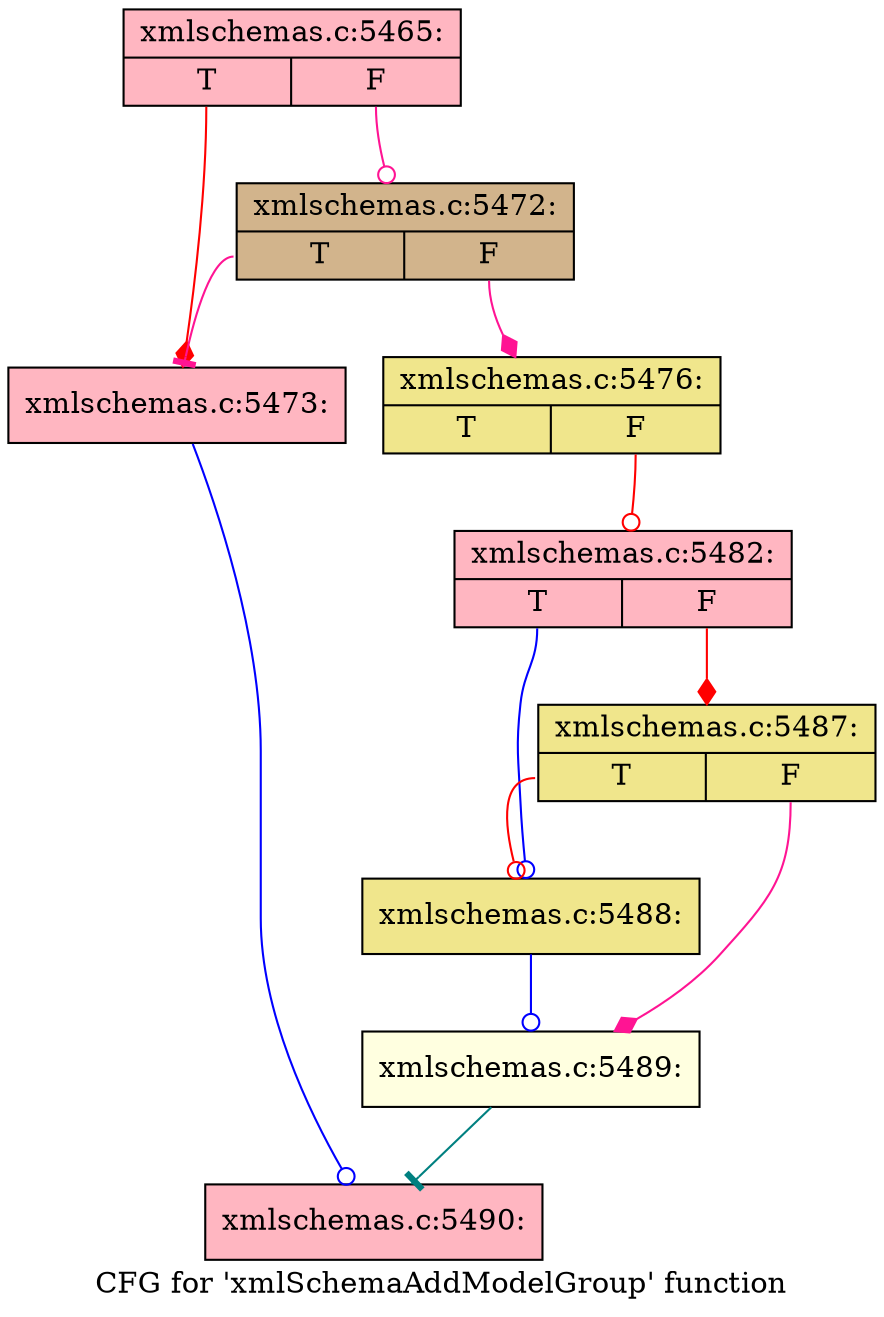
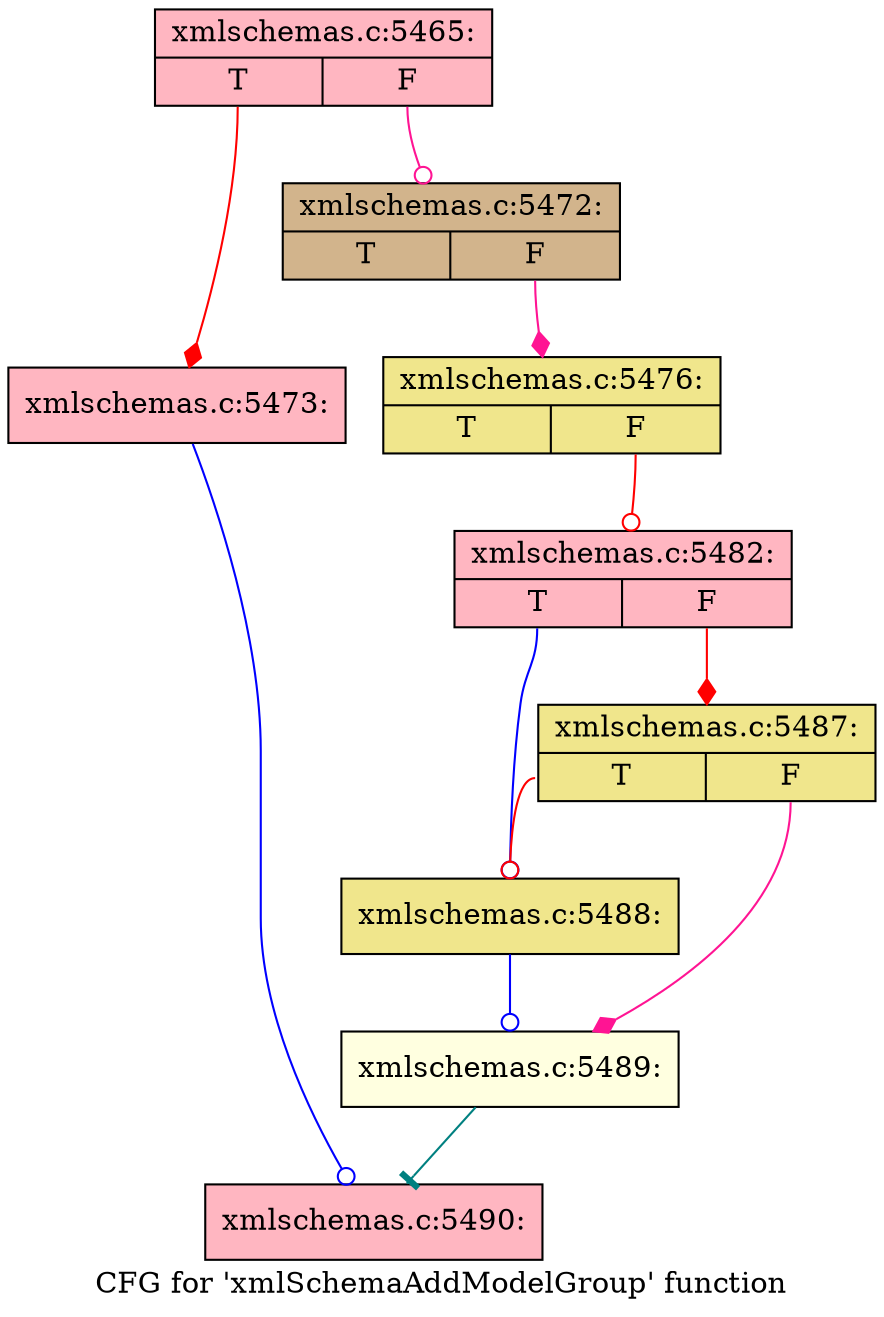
(208, 285) -> none
